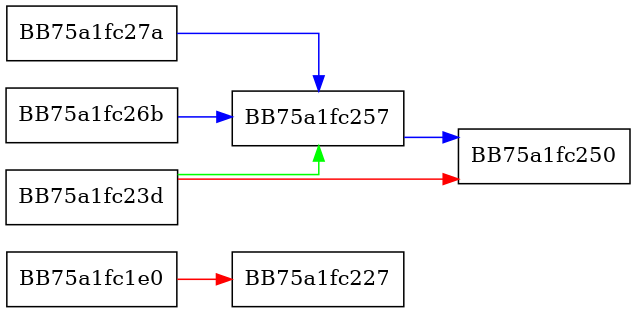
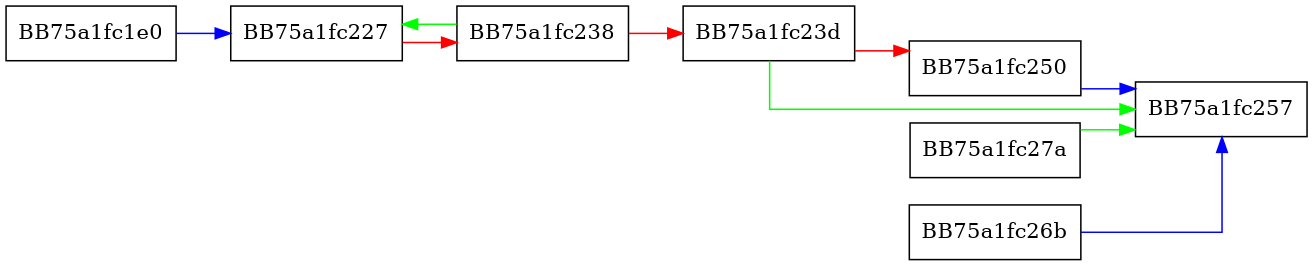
(269, 33) -> (1100, 130)
none -> (543, 33)
(424, 137) -> (1101, 89)
(197, 279) -> (196, 33)
